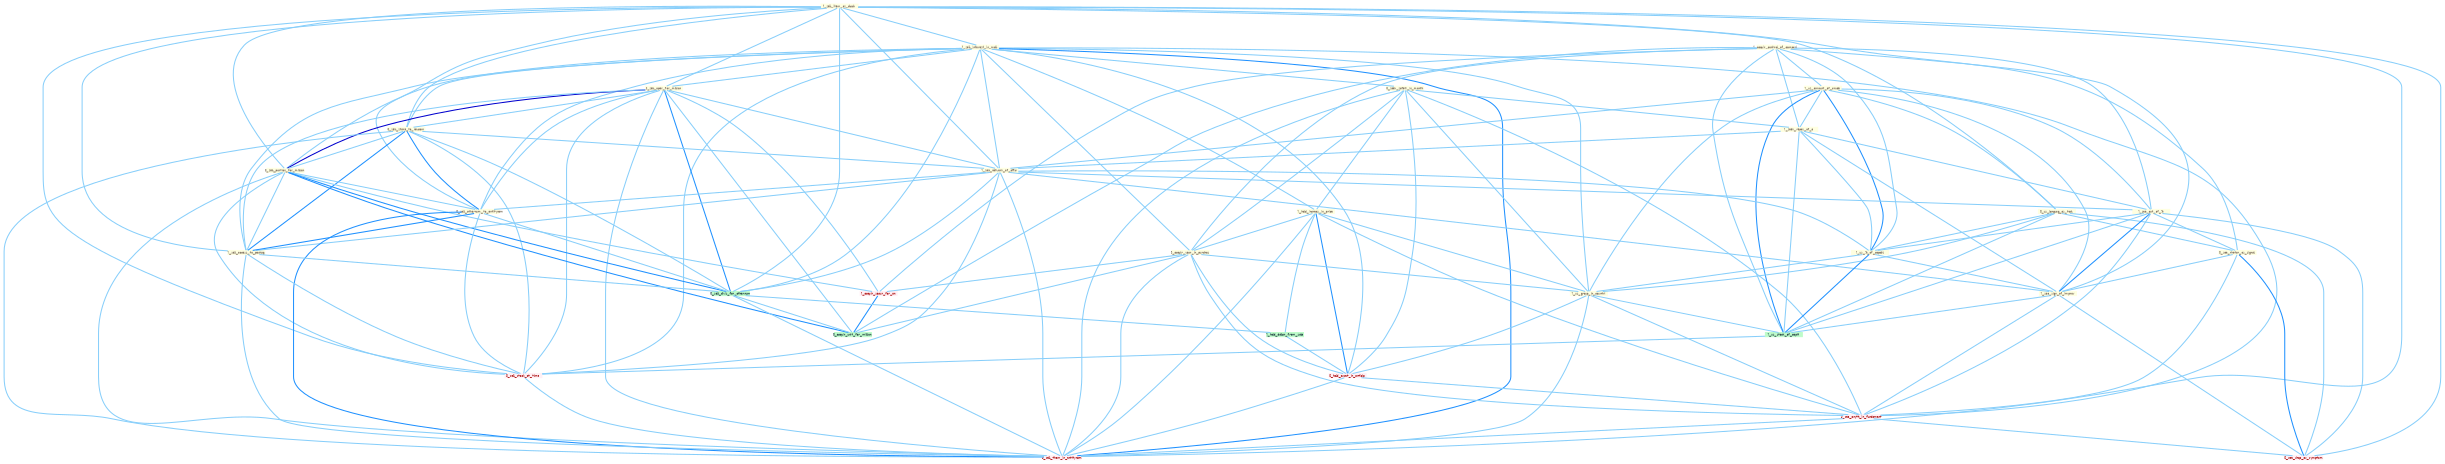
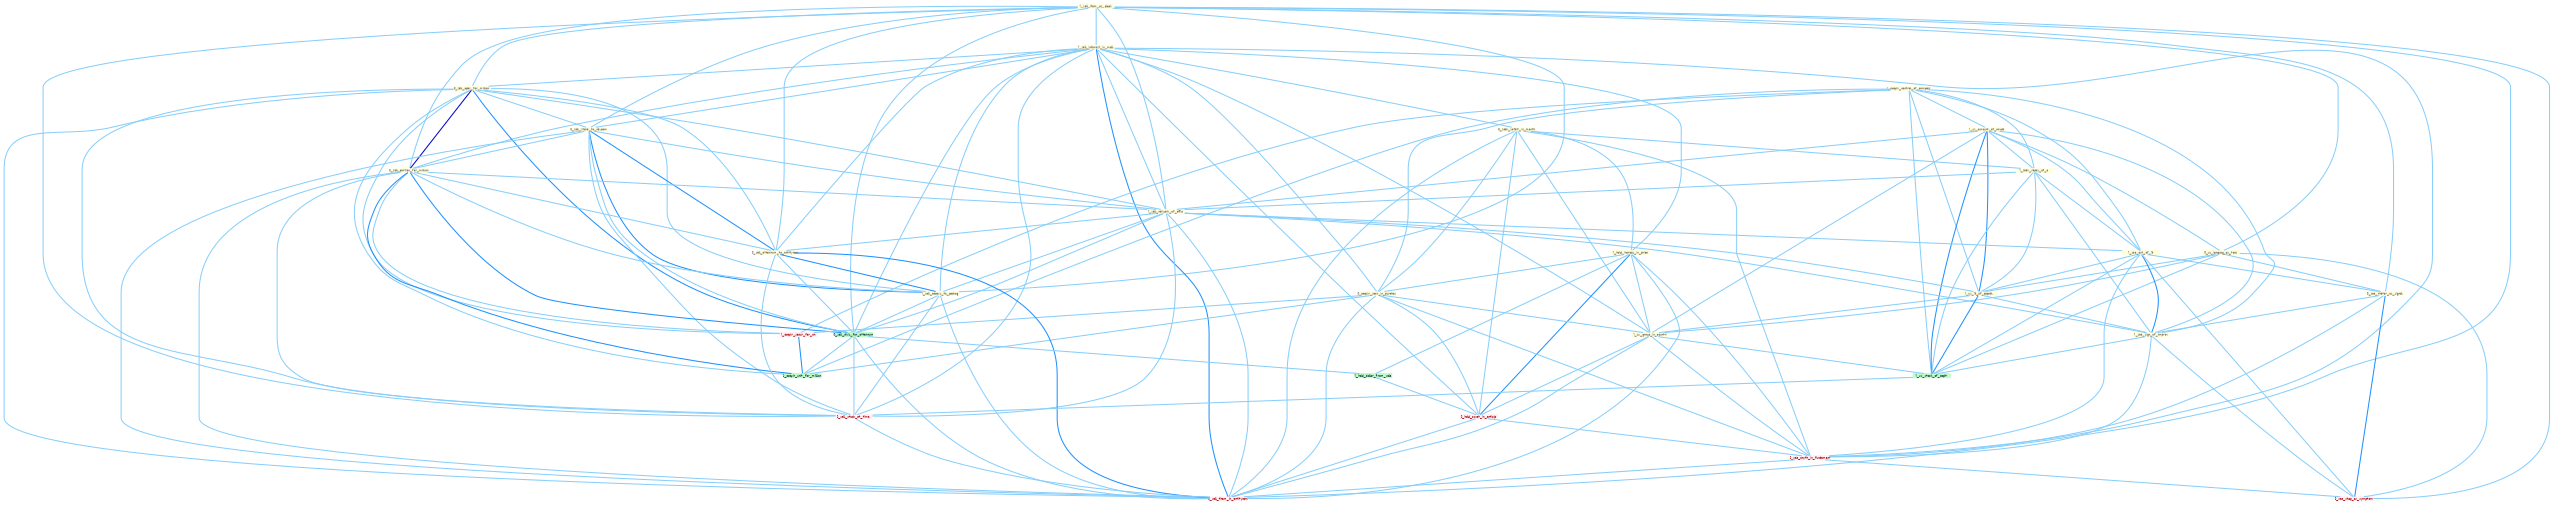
none -> (770, 190)
none -> (854, 376)
